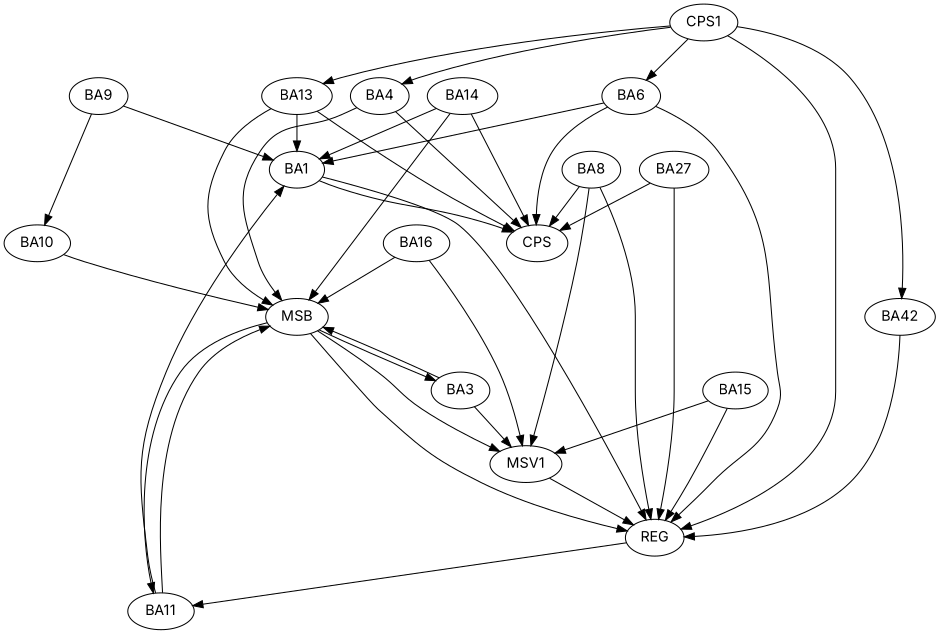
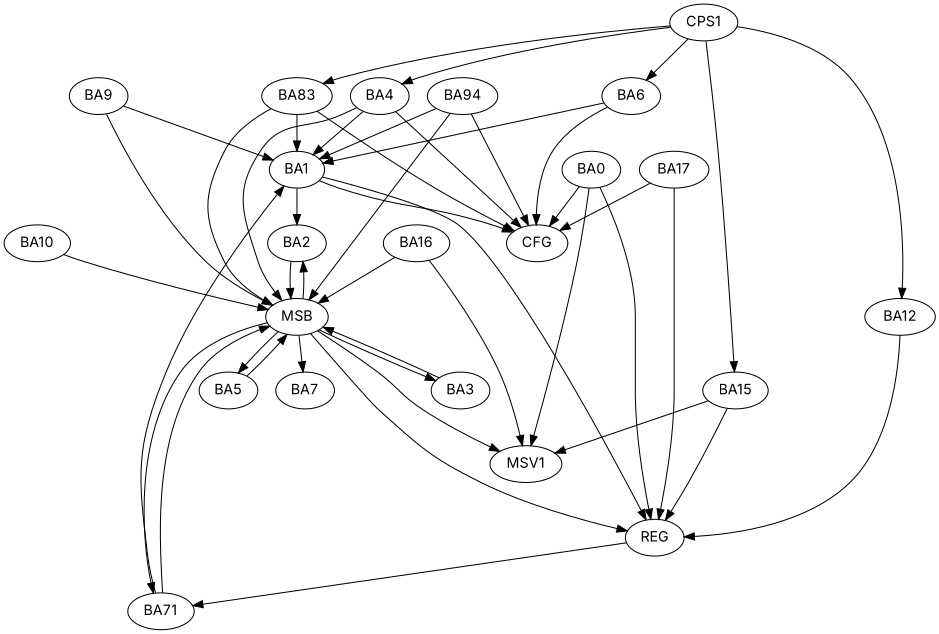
(297, 96) -> (297, 96)
(463, 96) -> (463, 96)
none -> (338, 133)
(70, 165) -> (170, 221)
(591, 170) -> (591, 170)
(674, 170) -> (674, 170)
none -> (297, 243)
(537, 243) -> (537, 243)
(836, 295) -> (722, 201)
(771, 309) -> none
(900, 317) -> (900, 317)
none -> (228, 390)
none -> (305, 390)
(489, 423) -> none
(587, 499) -> none
(161, 611) -> (161, 611)
